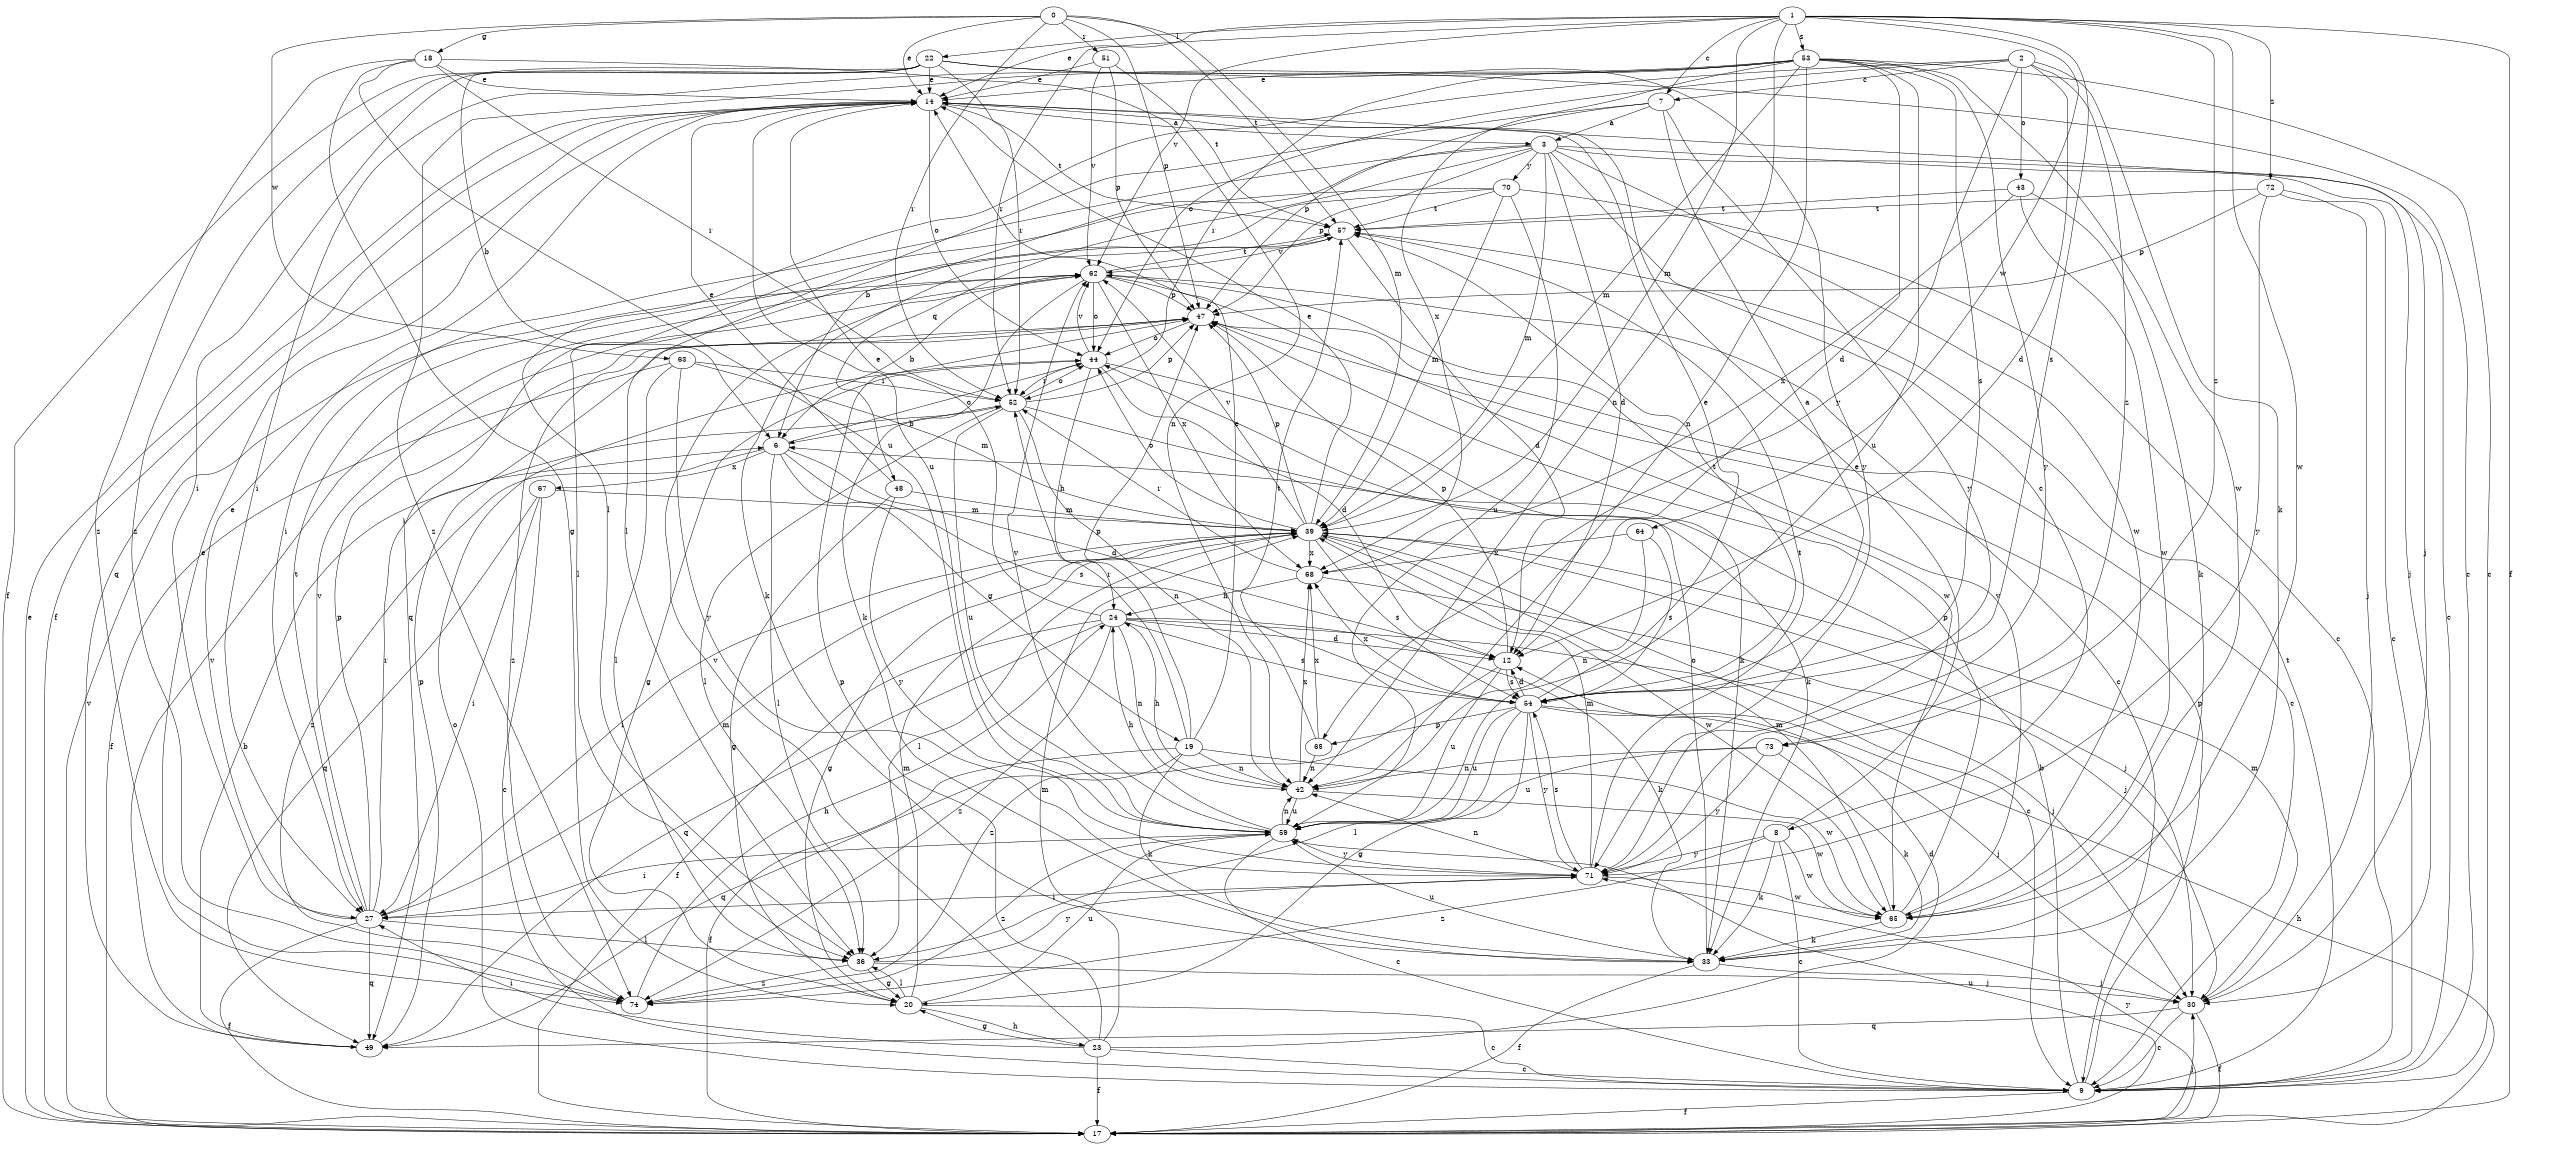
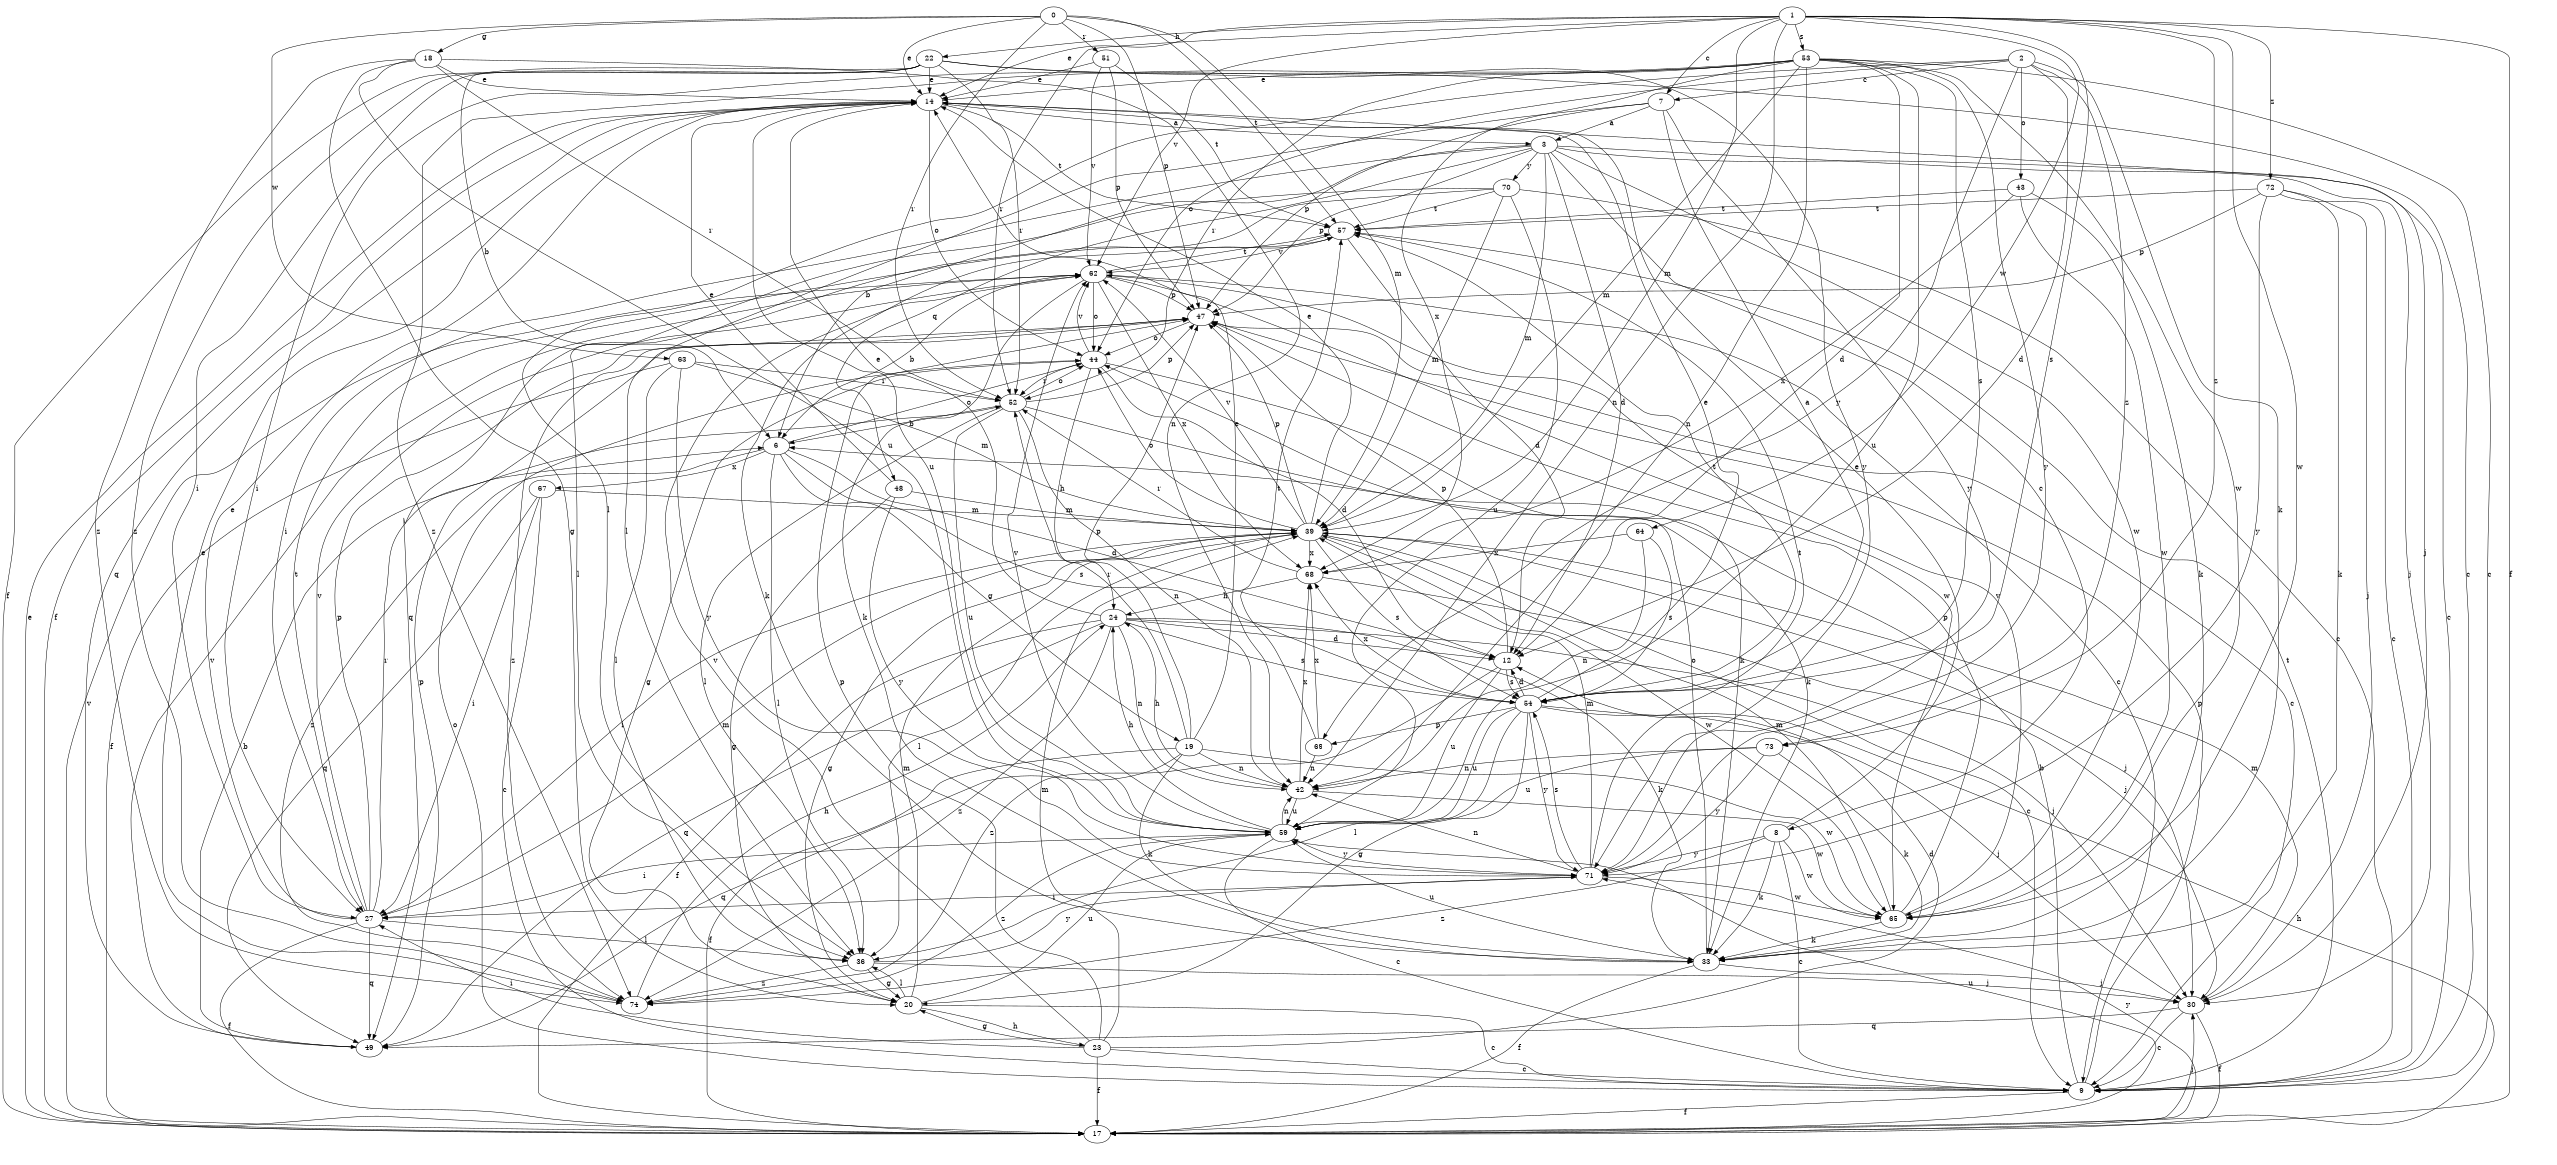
(1178, 37) -> (1178, 37)
none -> (2316, 802)
